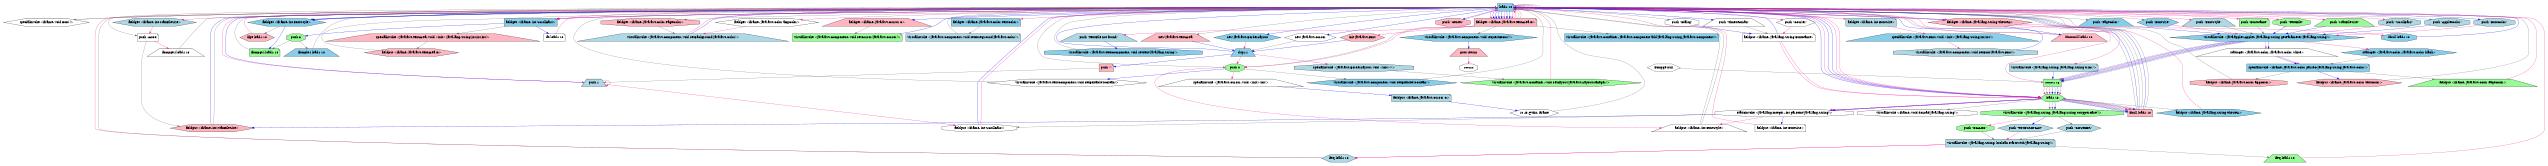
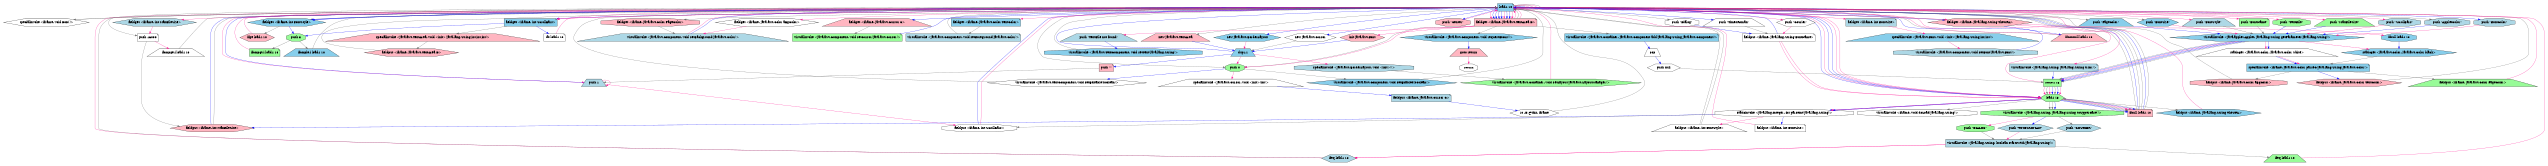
(849, 10) -> (849, 10)
(2071, 10) -> (2399, 44)
(279, 38) -> (291, 29)
none -> (1652, 53)
(1664, 68) -> (1664, 68)
(1396, 122) -> none
